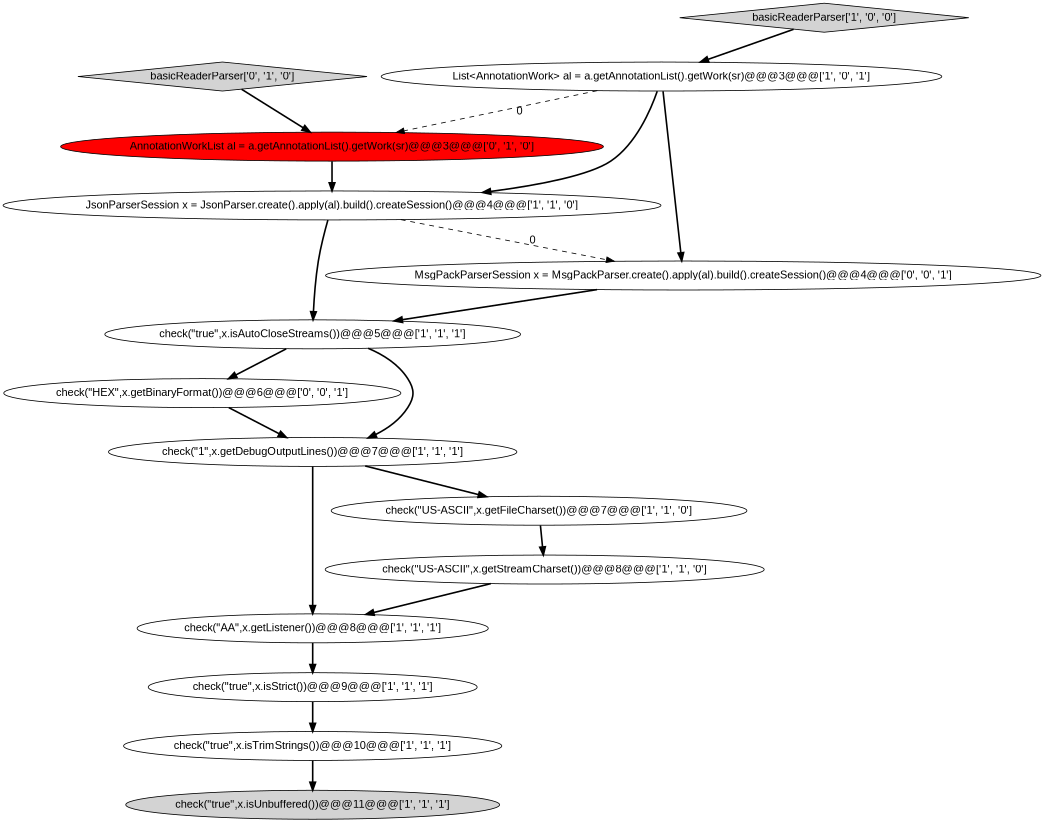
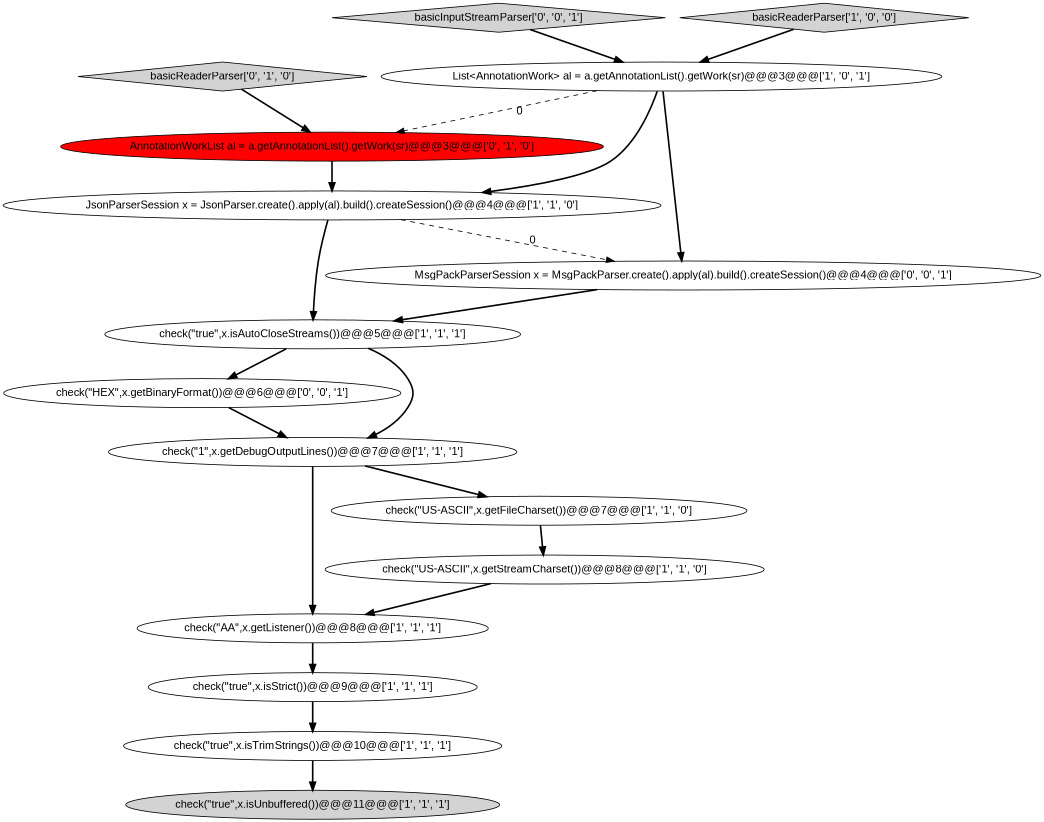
none -> (499, 18)
